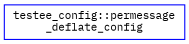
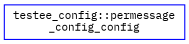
(95, 22) -> (95, 22)
